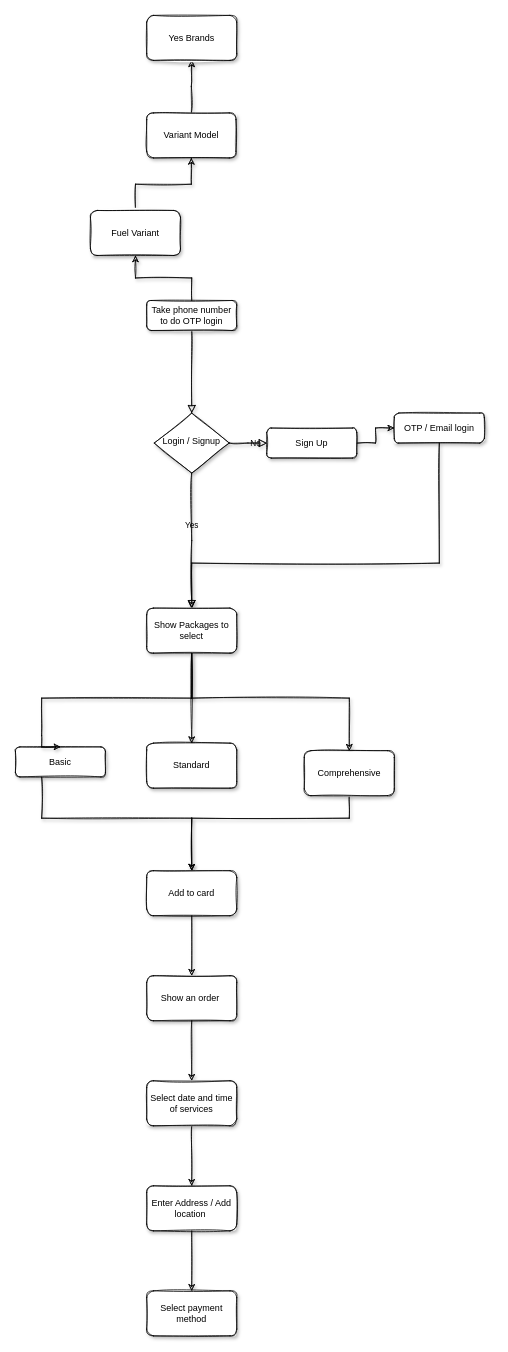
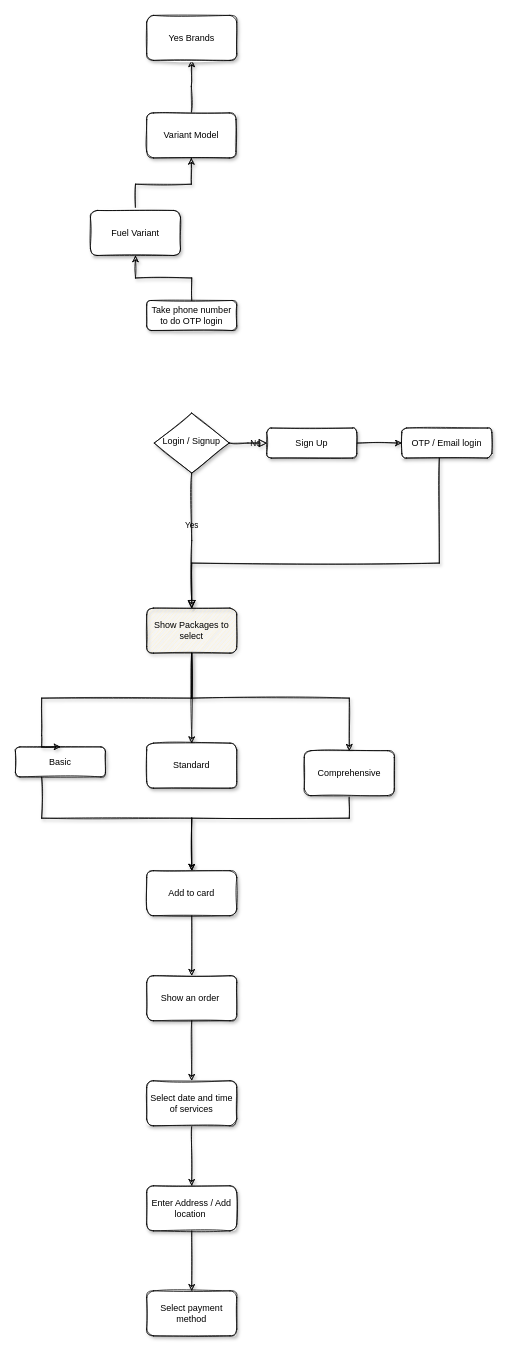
(192, 369) -> none
(439, 428) -> (447, 443)
(192, 630) -> (192, 630)
